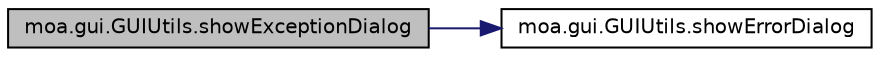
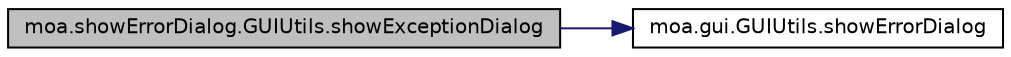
(218, 28) -> (284, 28)
